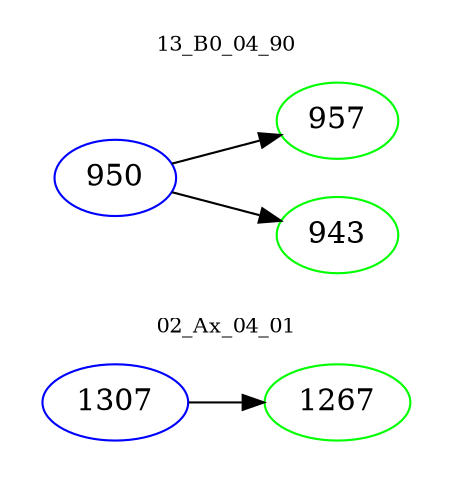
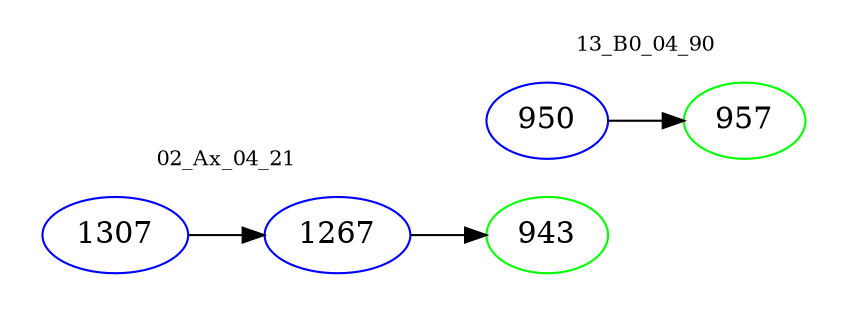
(216, 204) -> (440, 235)
(226, 327) -> (226, 160)
(337, 402) -> (337, 235)
